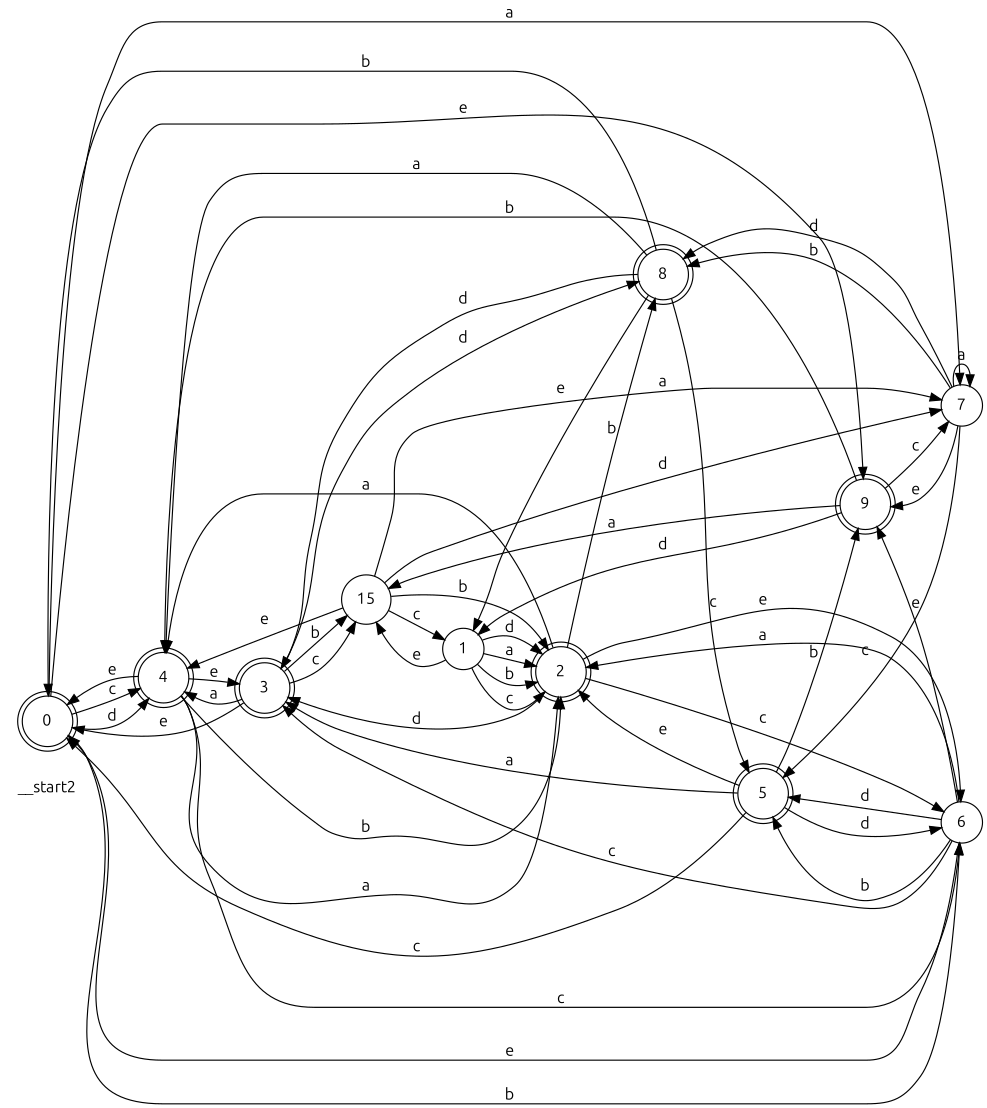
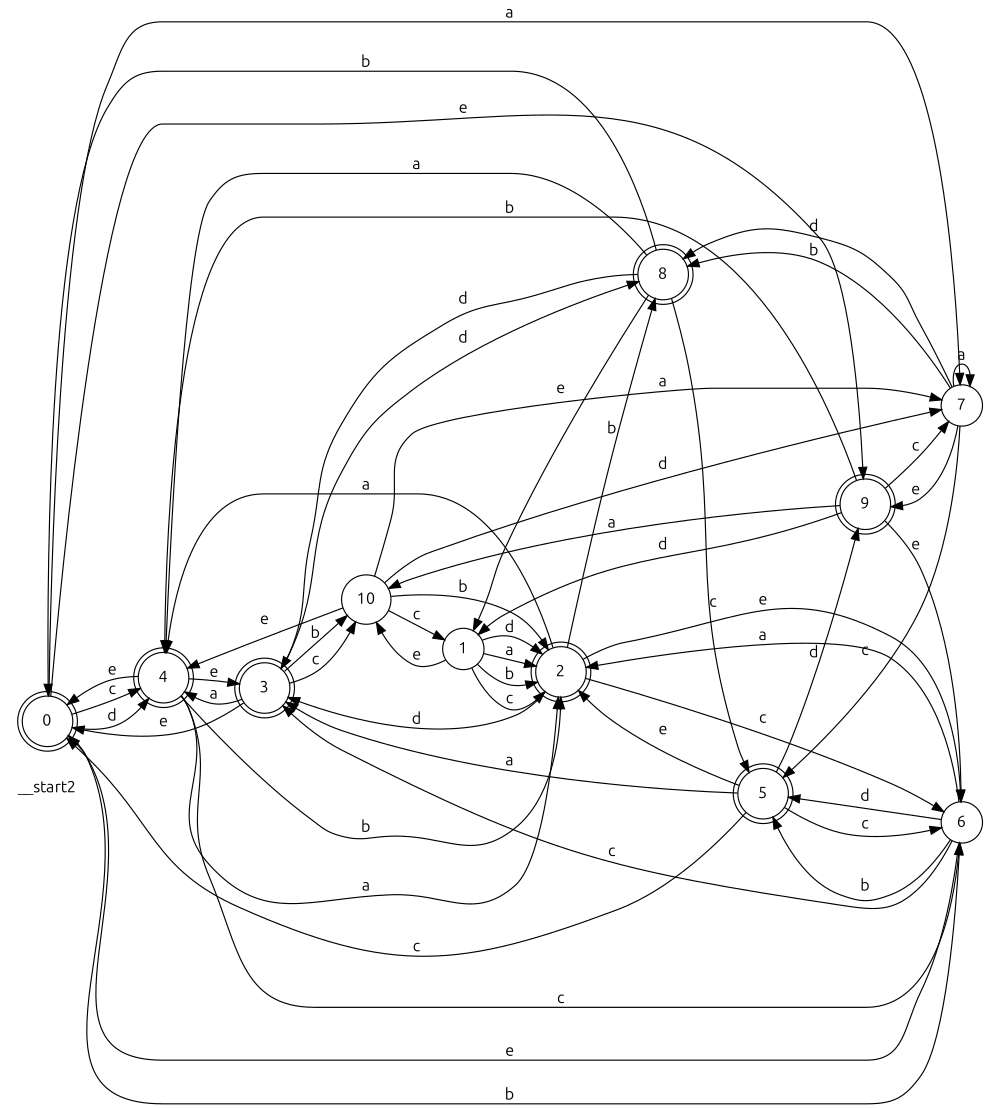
(366, 600) -> (366, 600)
(814, 653) -> (814, 653)
(925, 654) -> (946, 648)
(865, 824) -> (865, 824)
